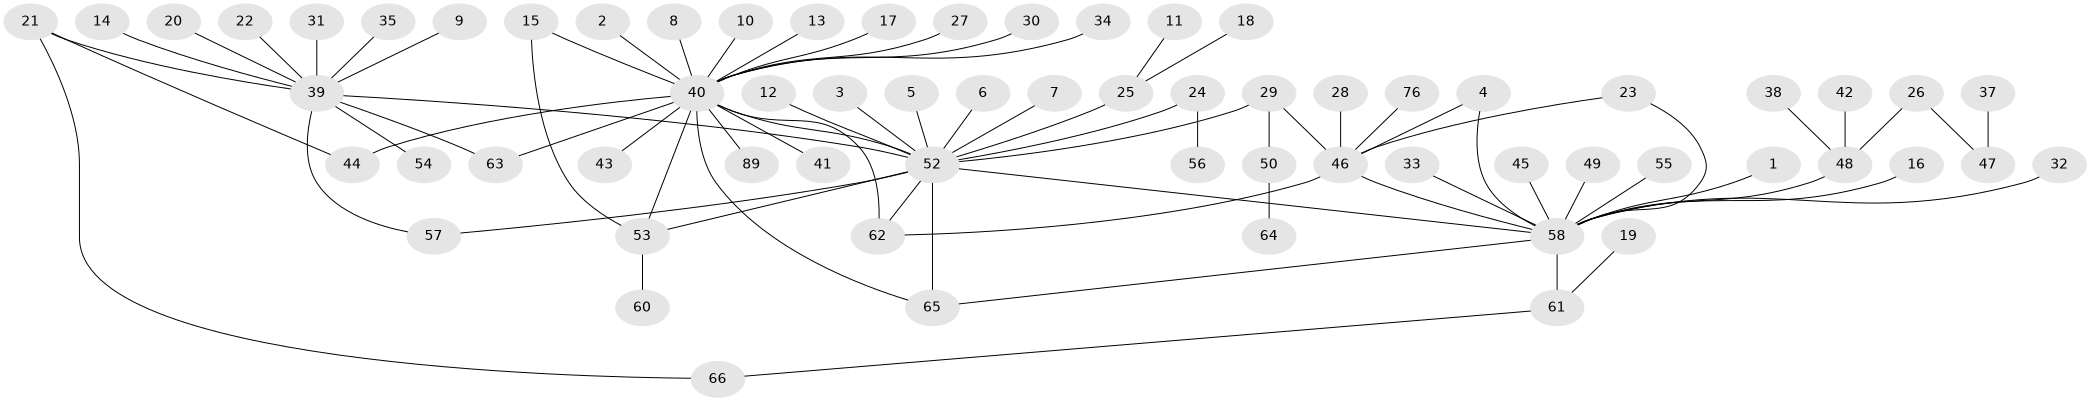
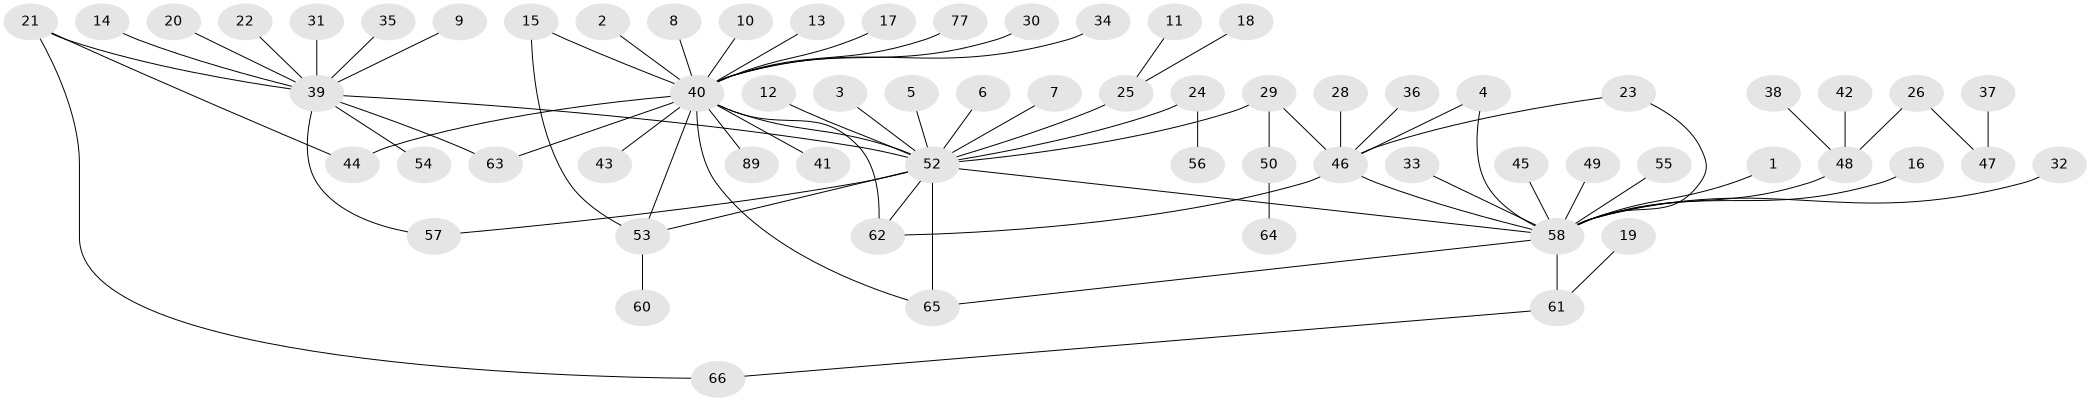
(960, 22) -> (960, 22)
(1412, 93) -> (1412, 93)
